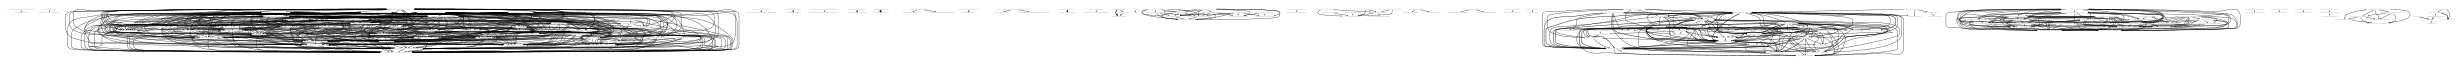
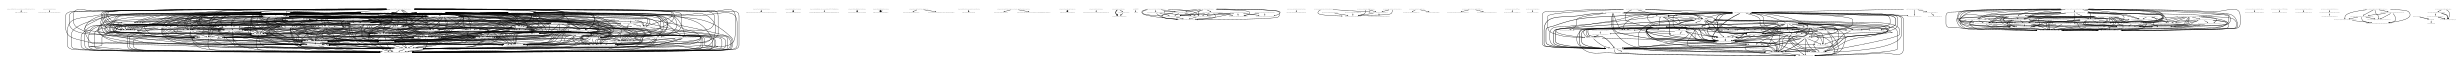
(1697, 17) -> (1648, 15)
(2433, 18) -> (2441, 18)
none -> (1791, 54)
